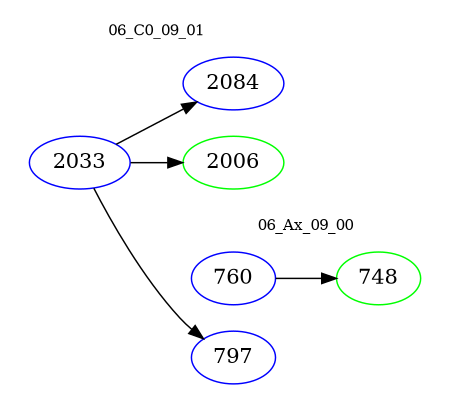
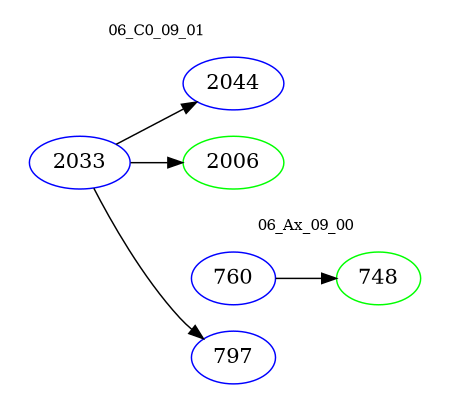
(233, 84) -> (233, 84)
